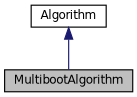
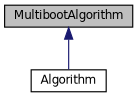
(69, 55) -> (69, 55)
